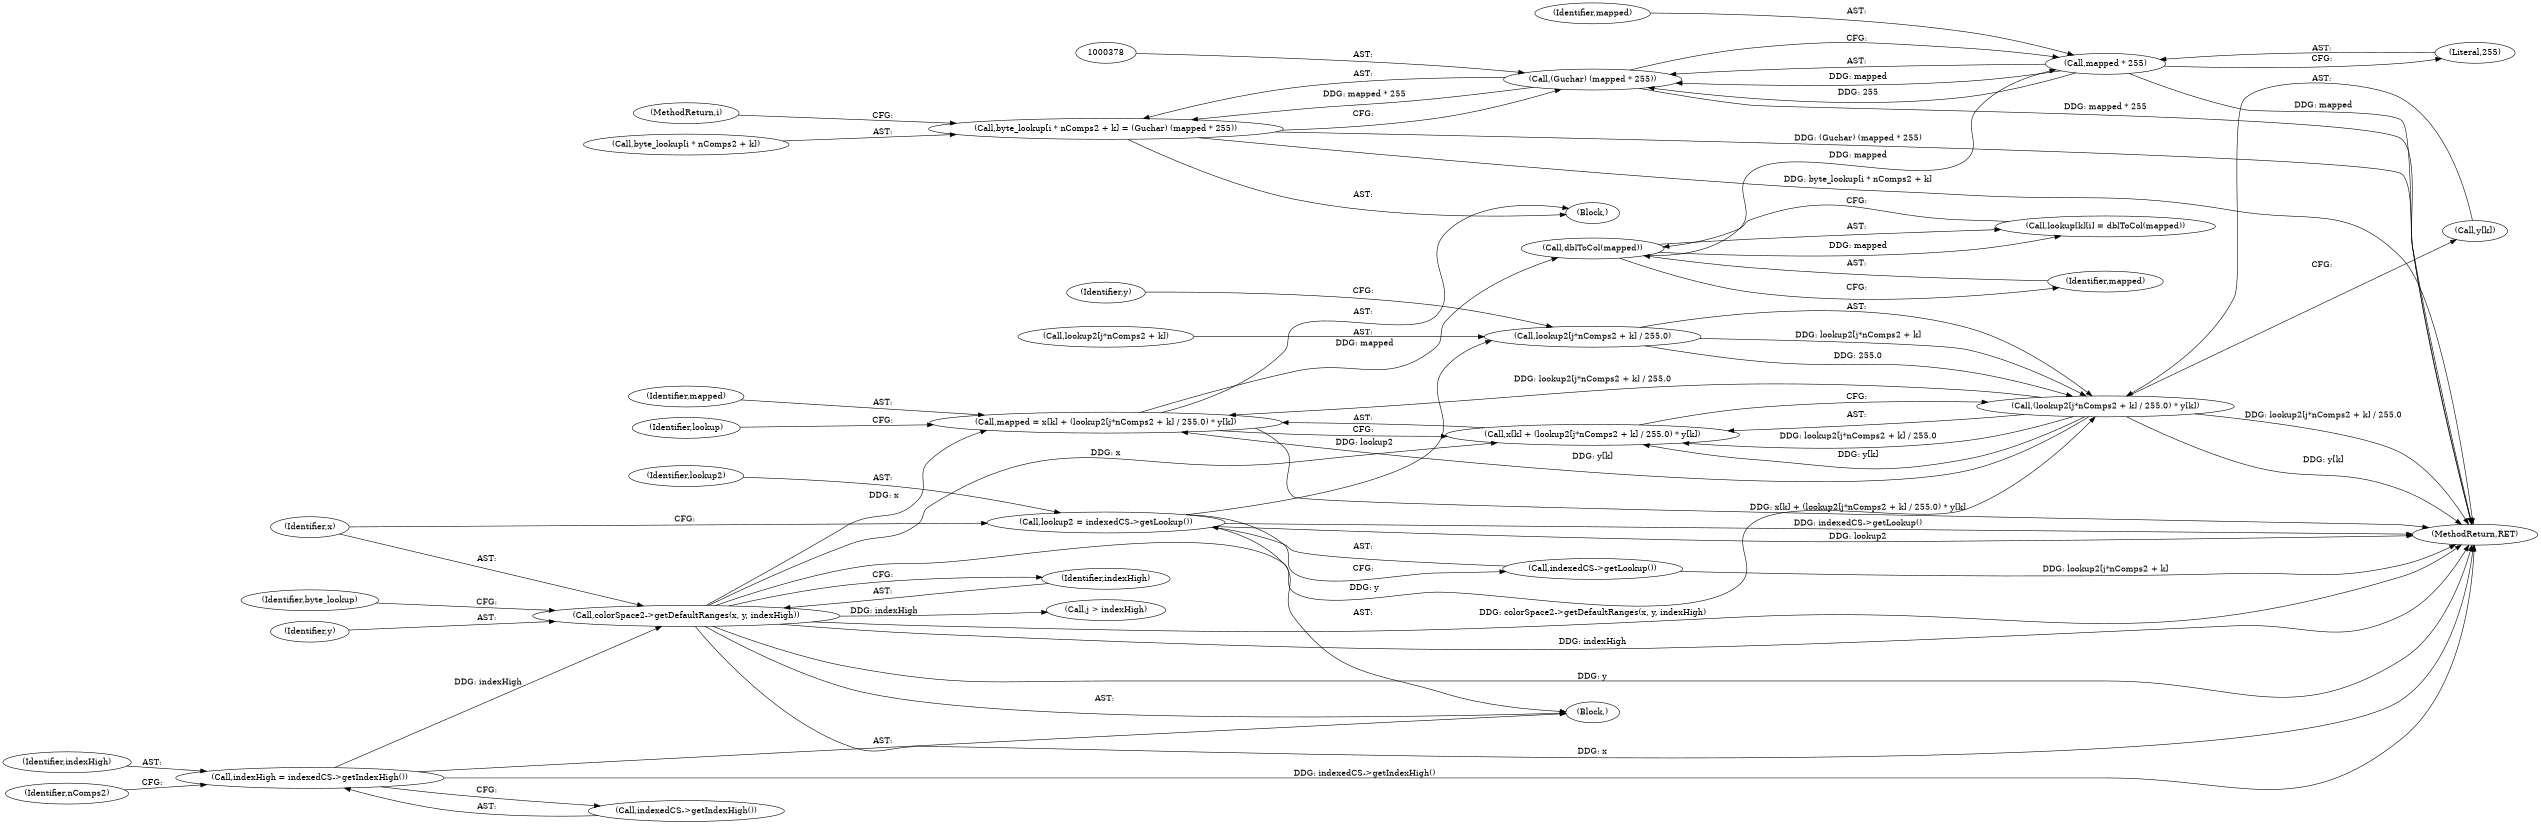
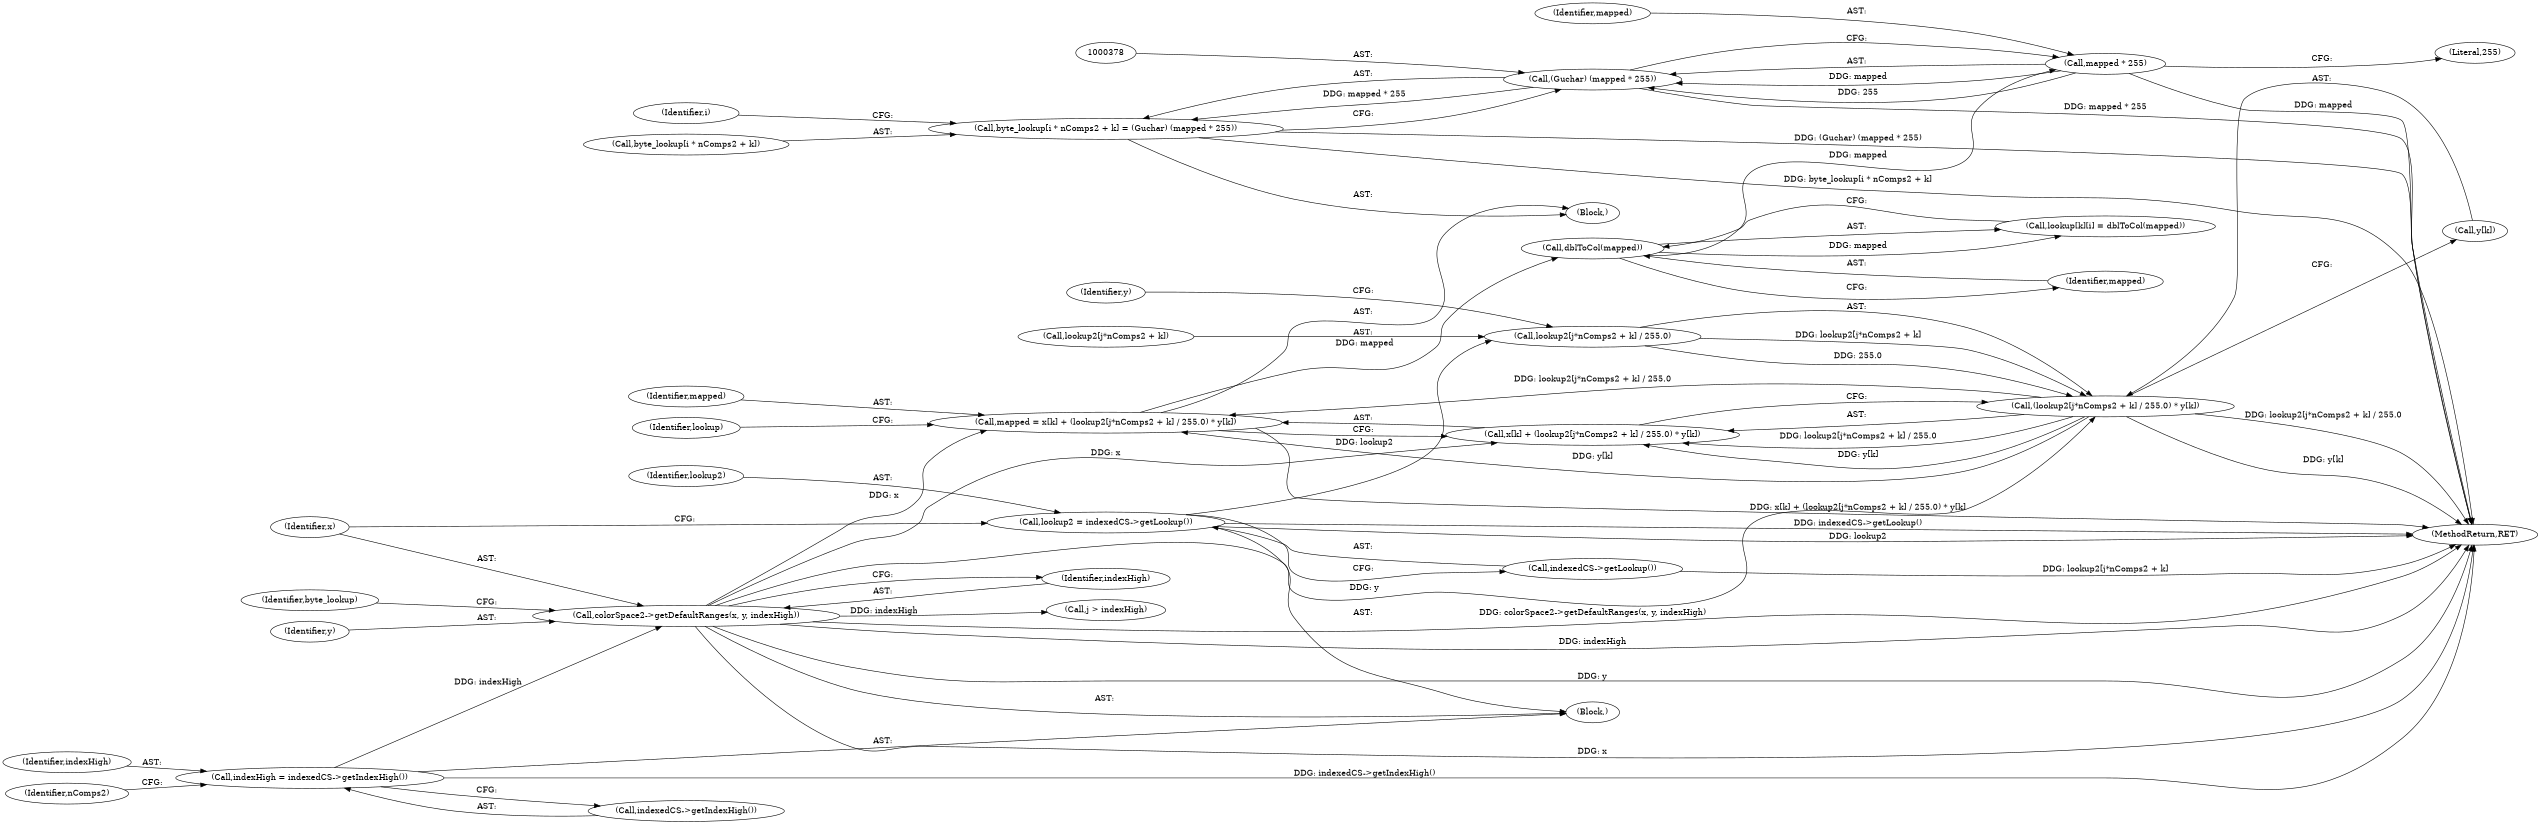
(2300, 53) -> none
(686, 113) -> (686, 113)
